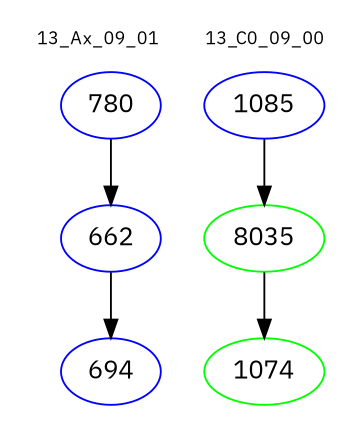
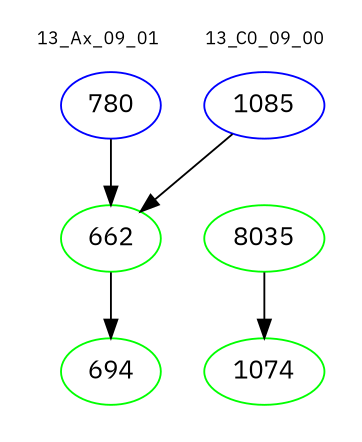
(264, 163) -> (202, 160)
(111, 238) -> (111, 238)
(111, 372) -> (111, 372)
